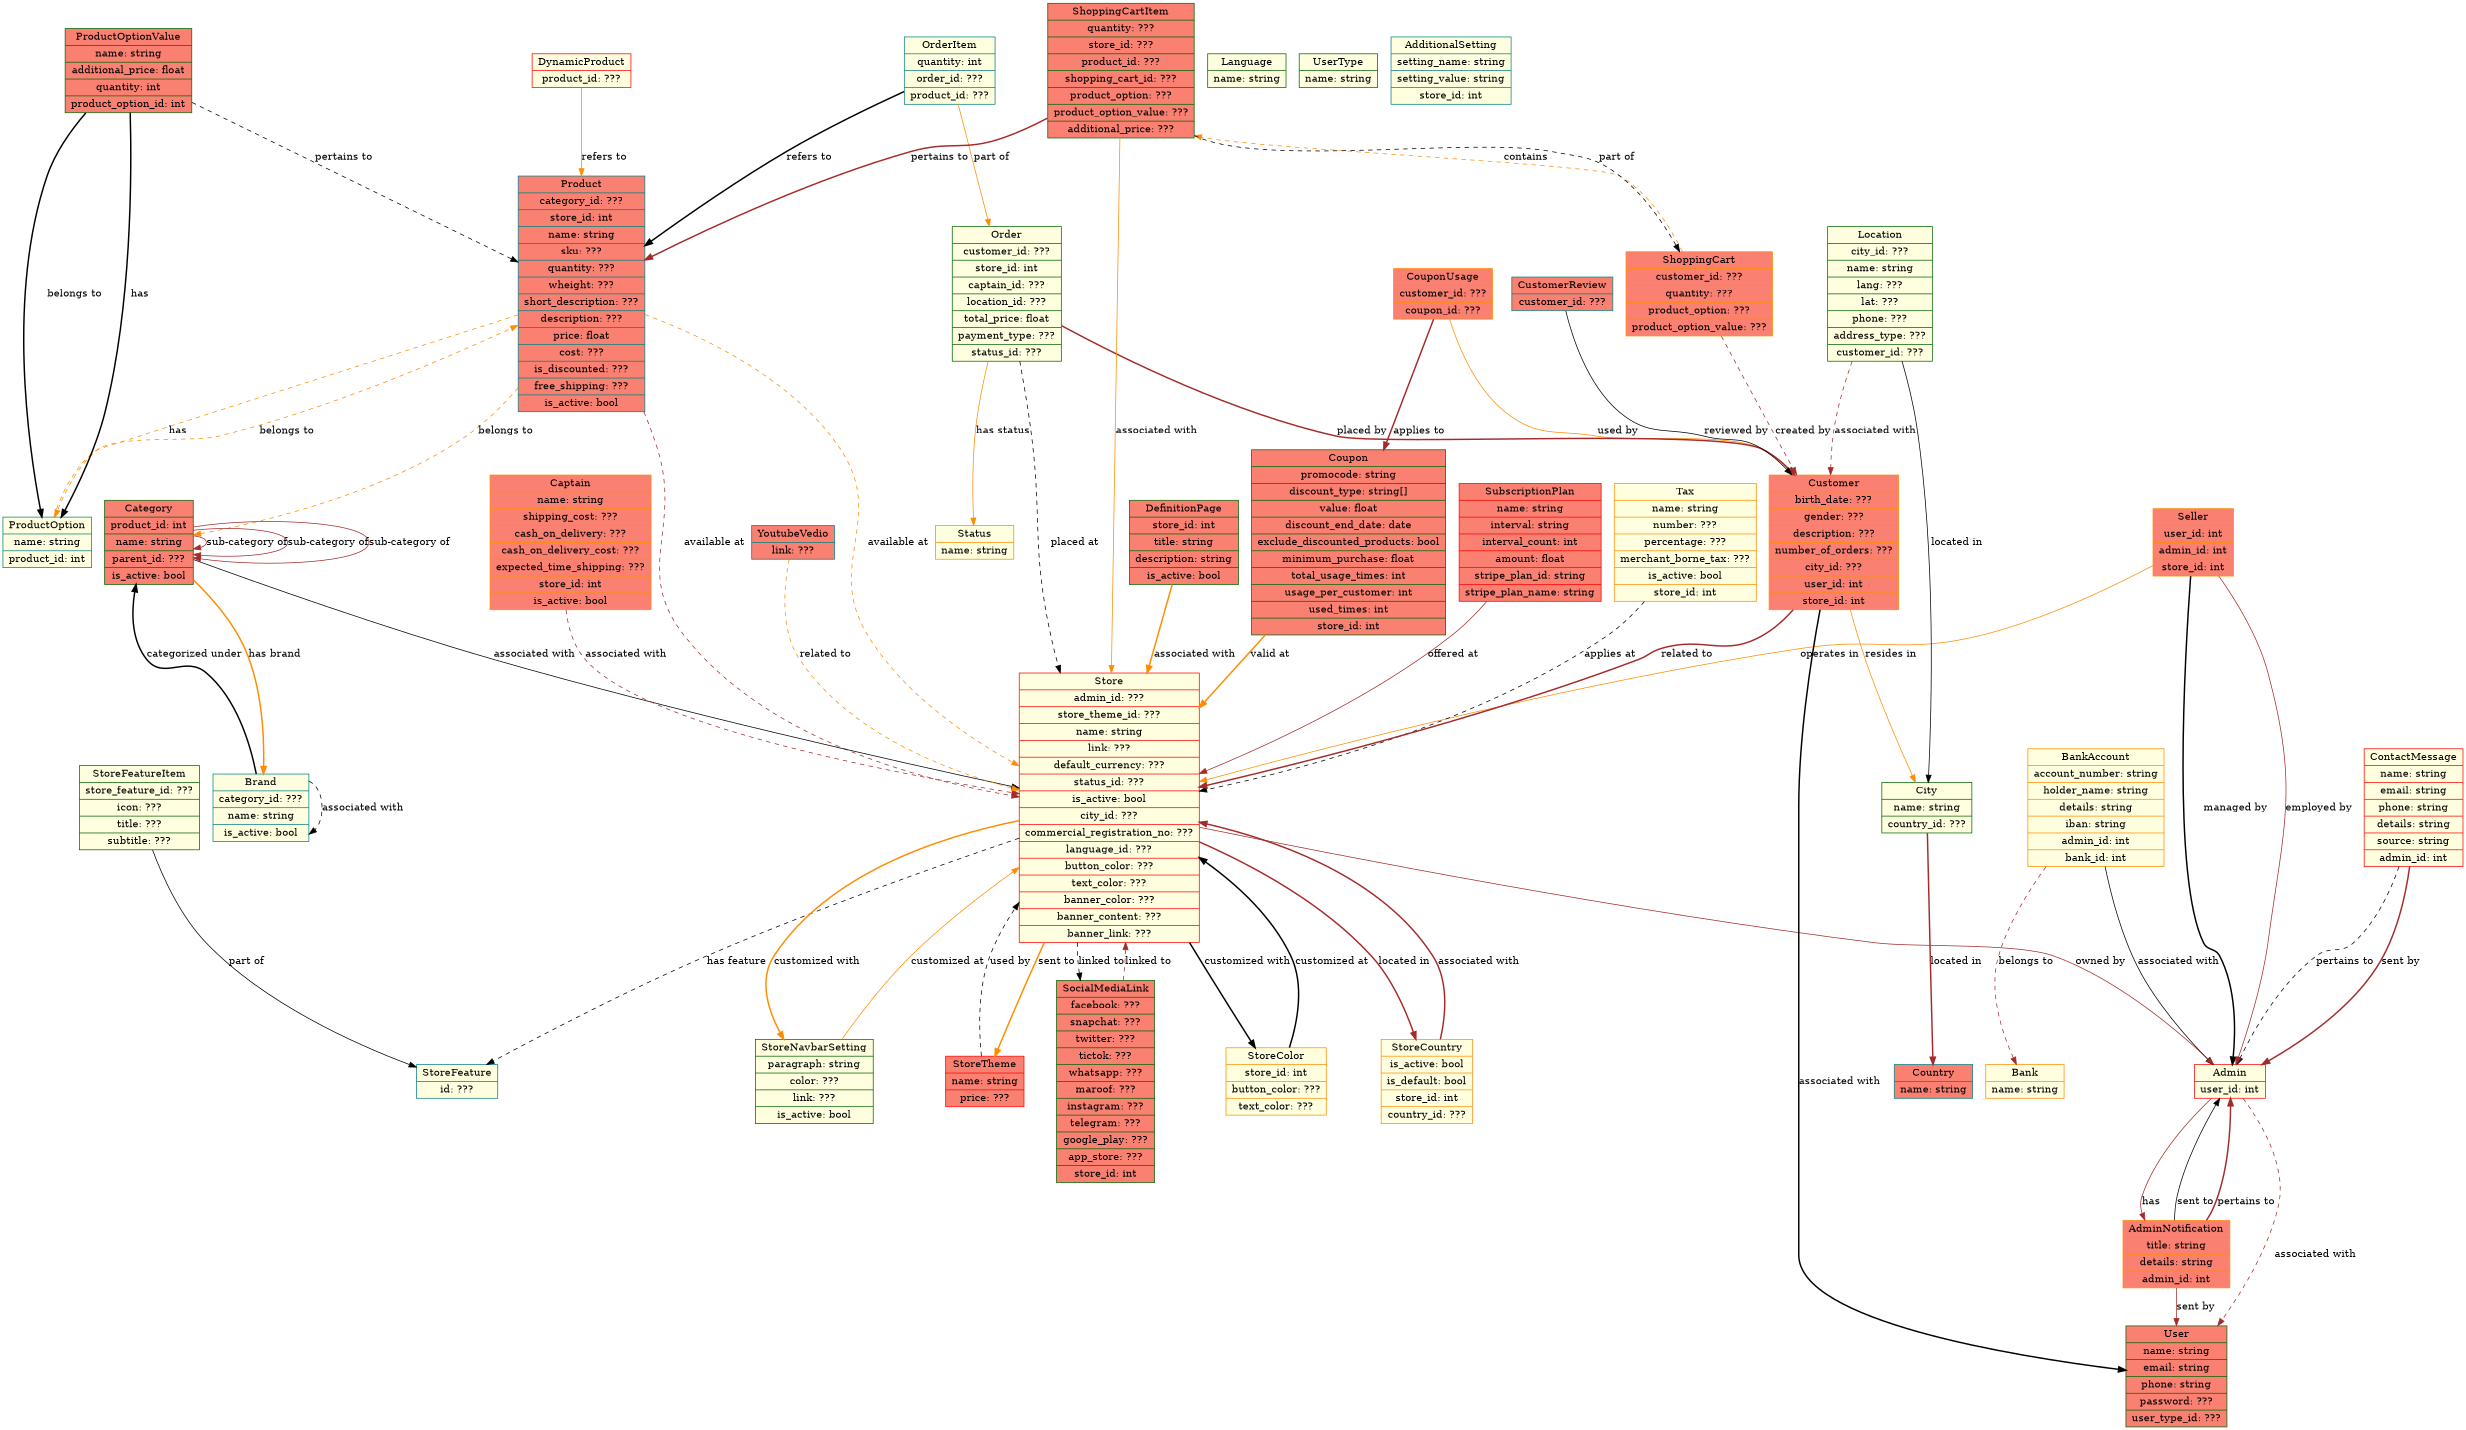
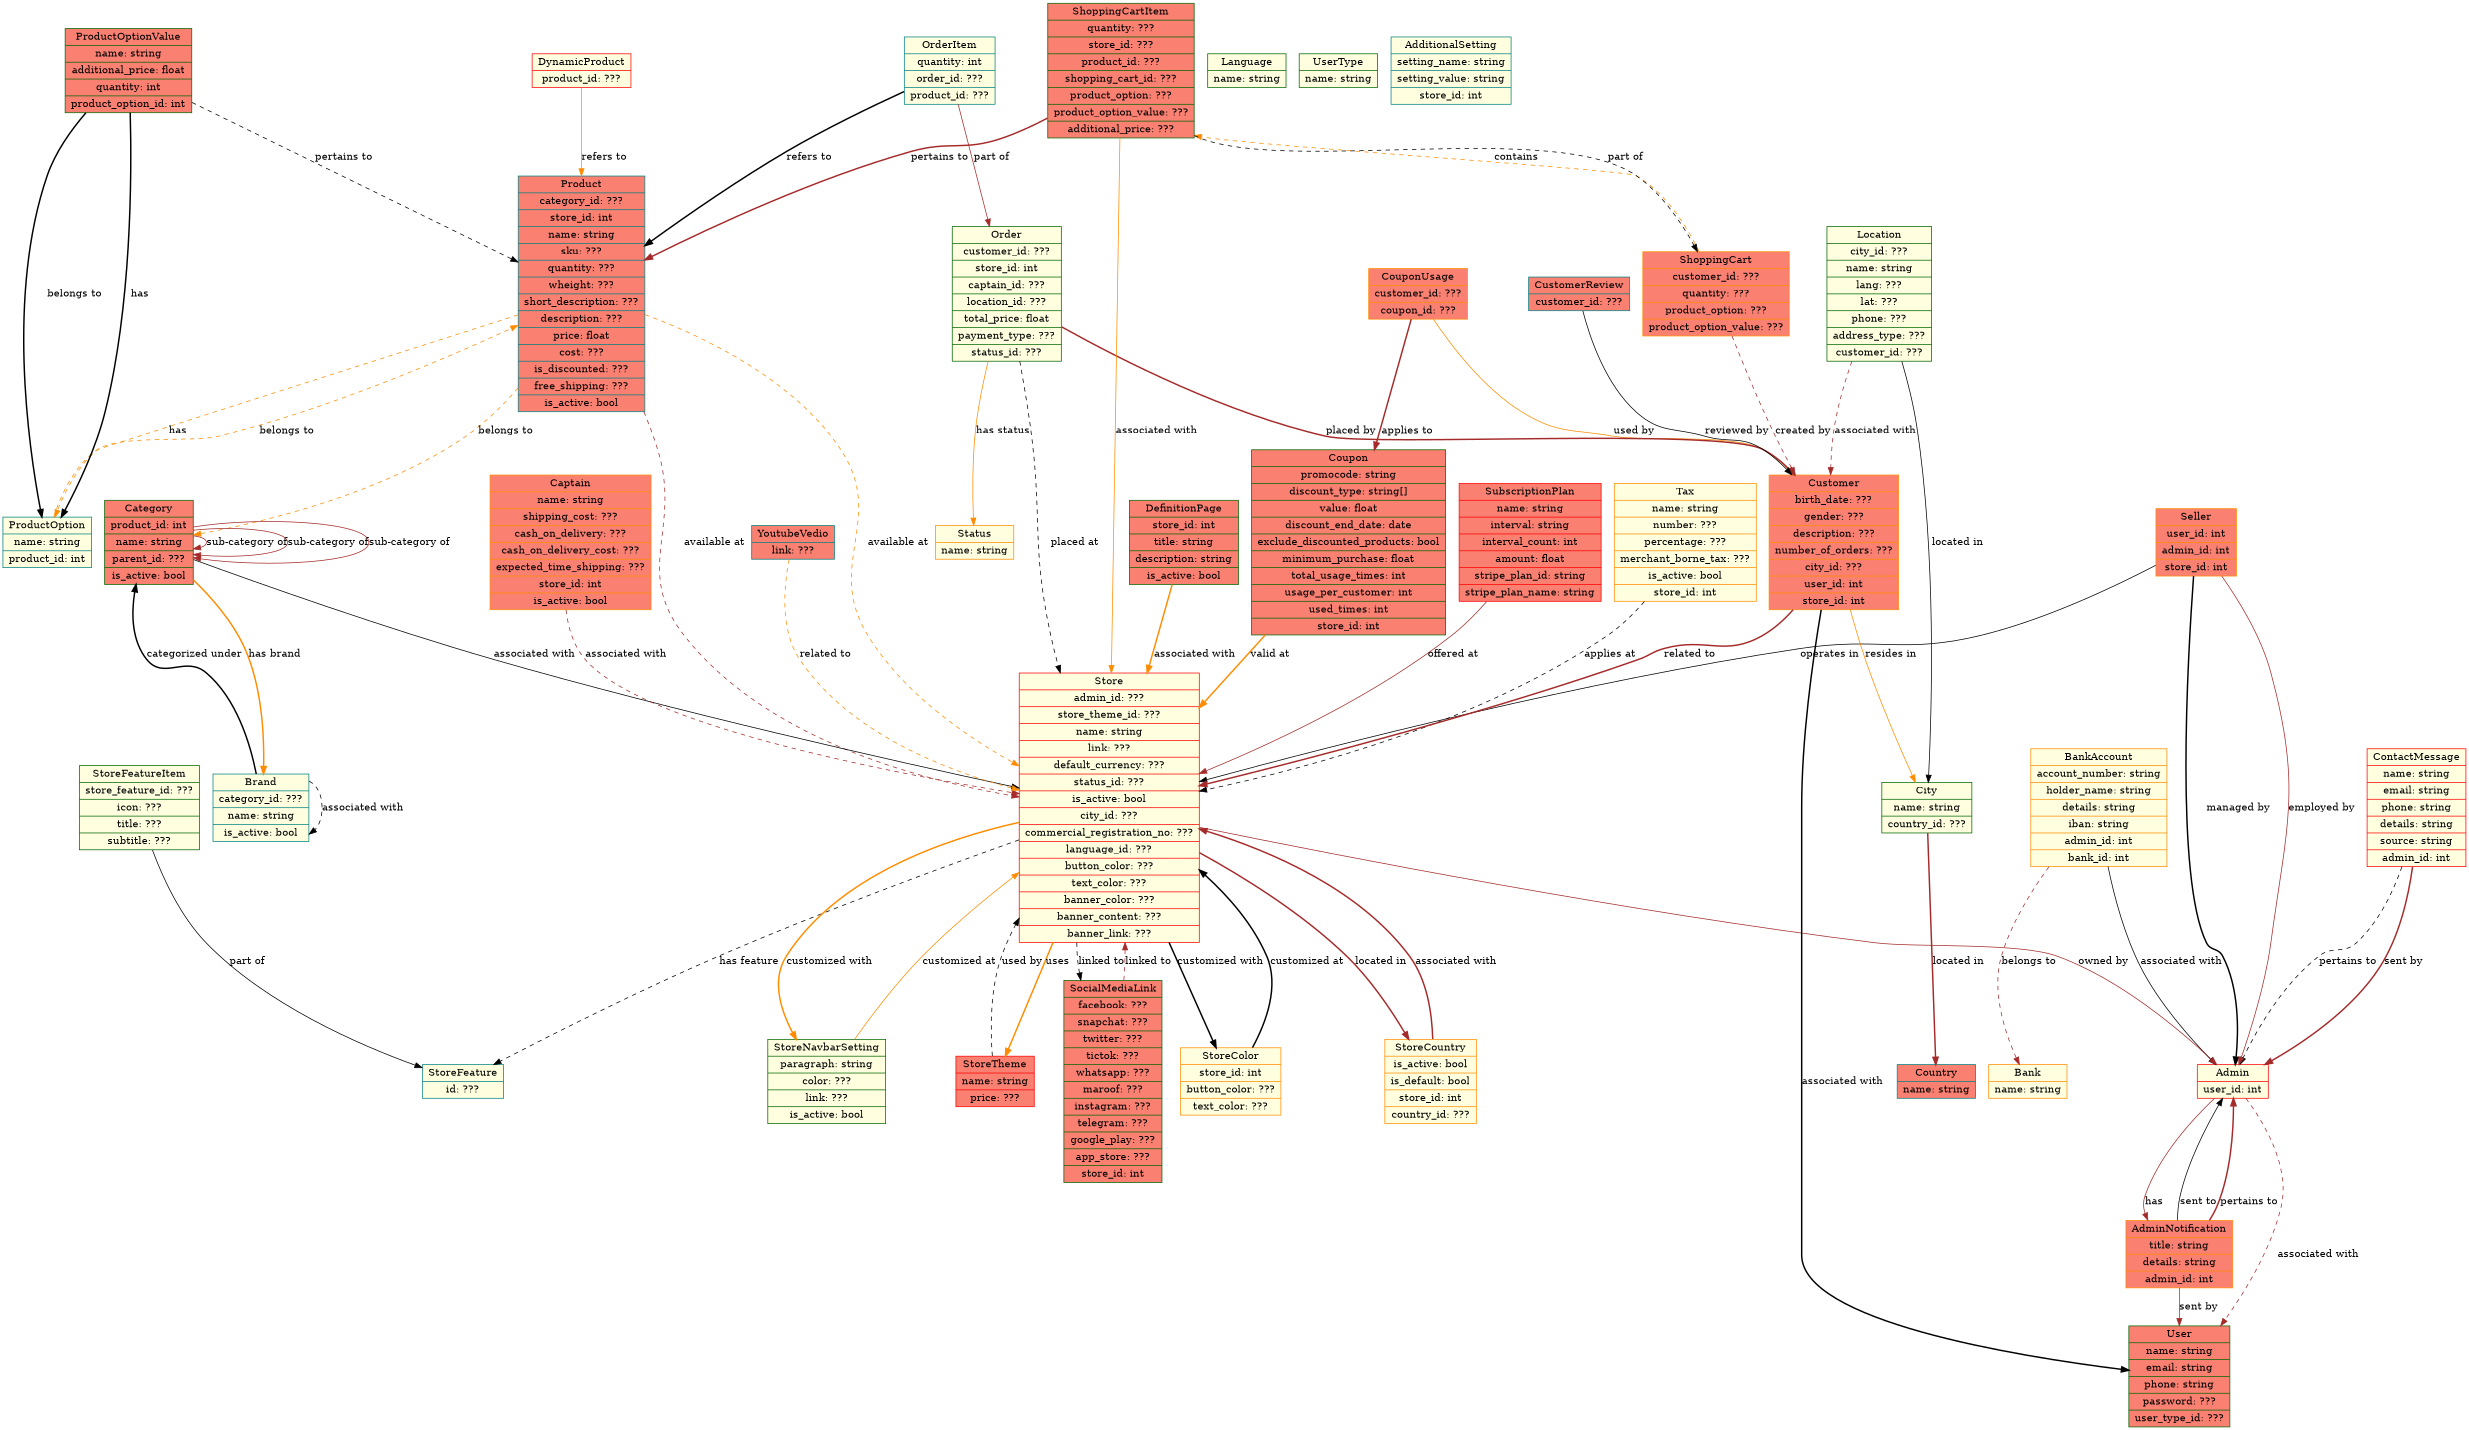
(973, 162) -> (973, 162)
(1682, 669) -> (1683, 669)
(1057, 961) -> (1058, 961)
